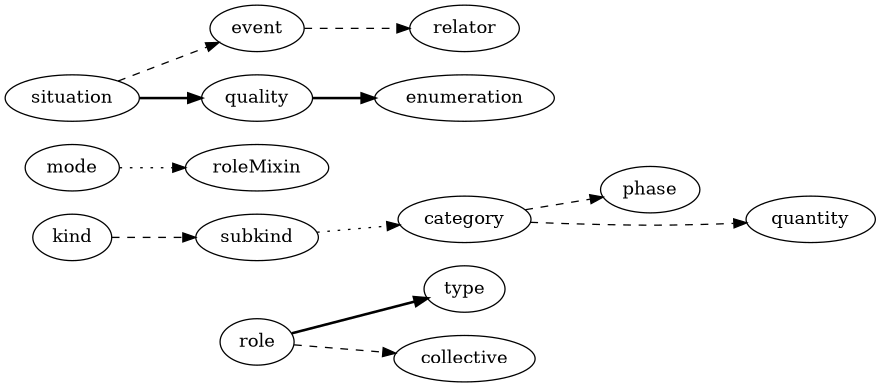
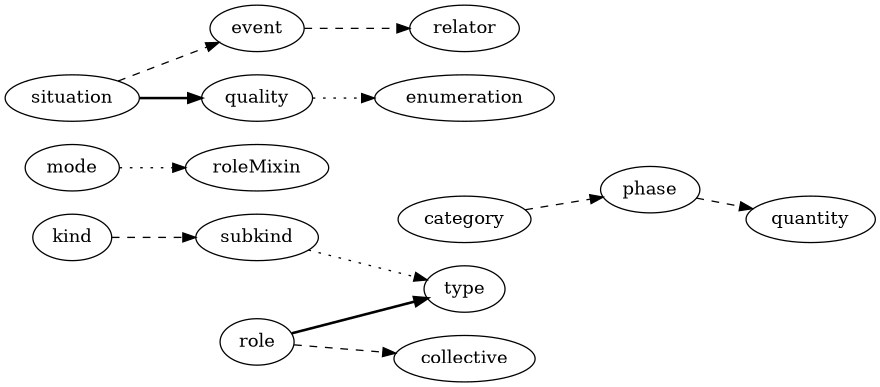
(337, 98) -> (337, 98)
(632, 225) -> (718, 202)
(352, 229) -> (362, 263)
